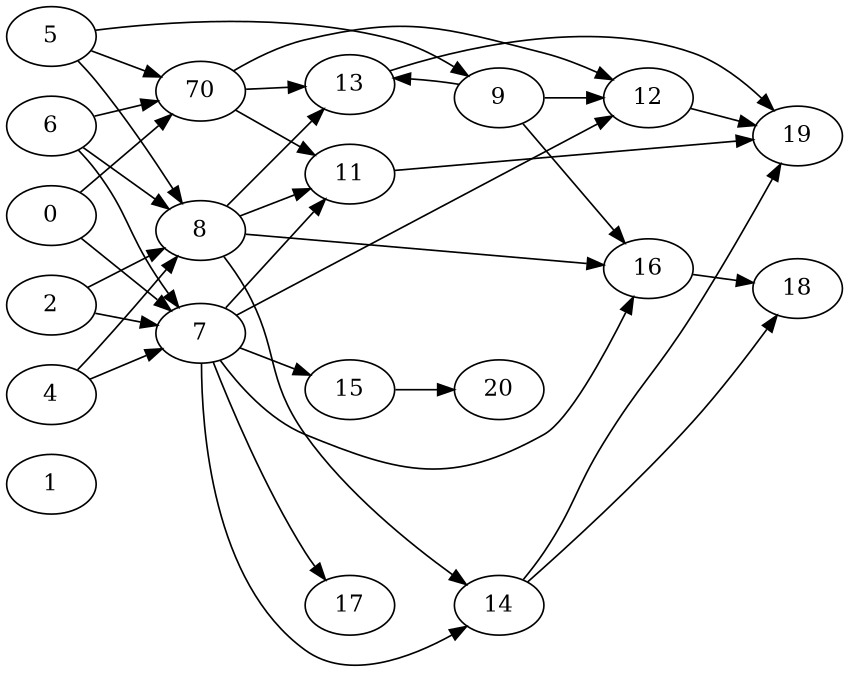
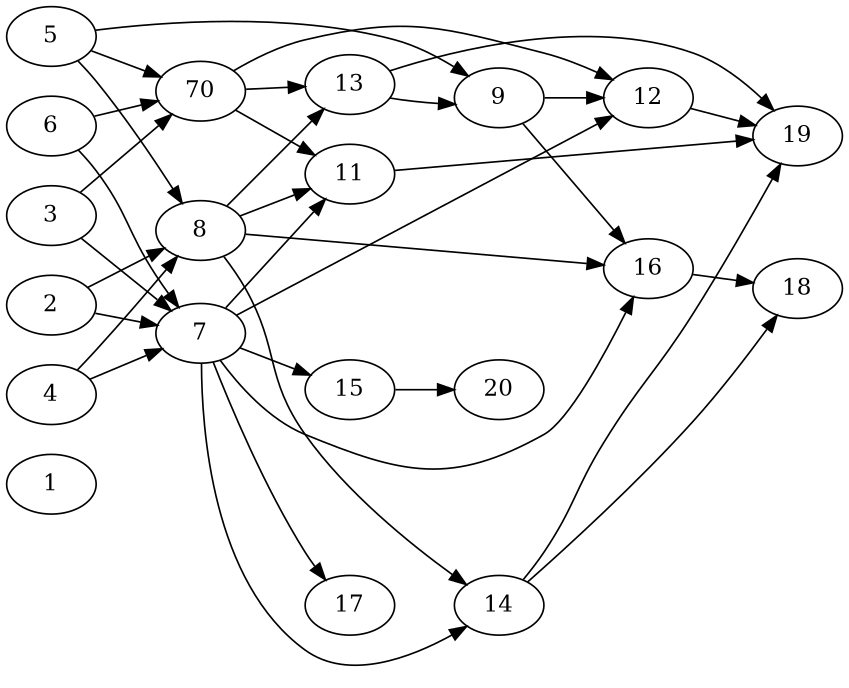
(435, 81) -> (414, 101)
(119, 173) -> none
(51, 216) -> (51, 216)
